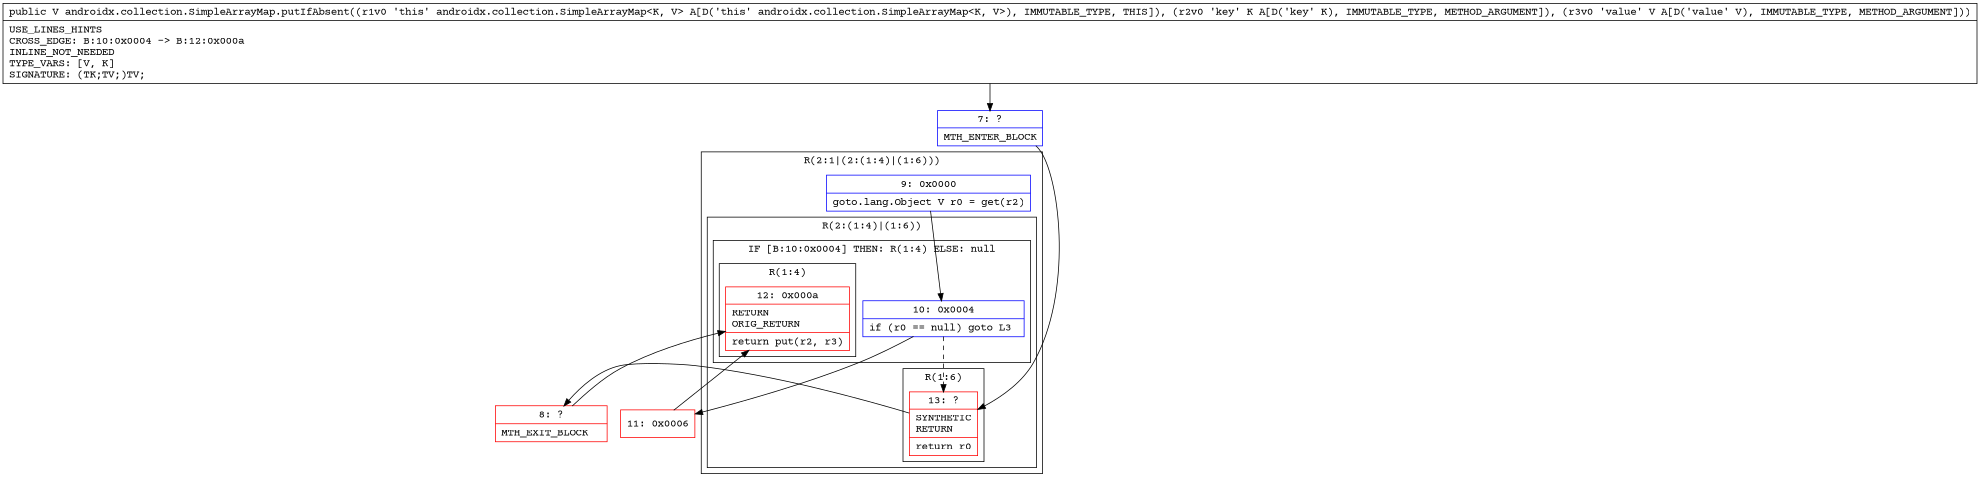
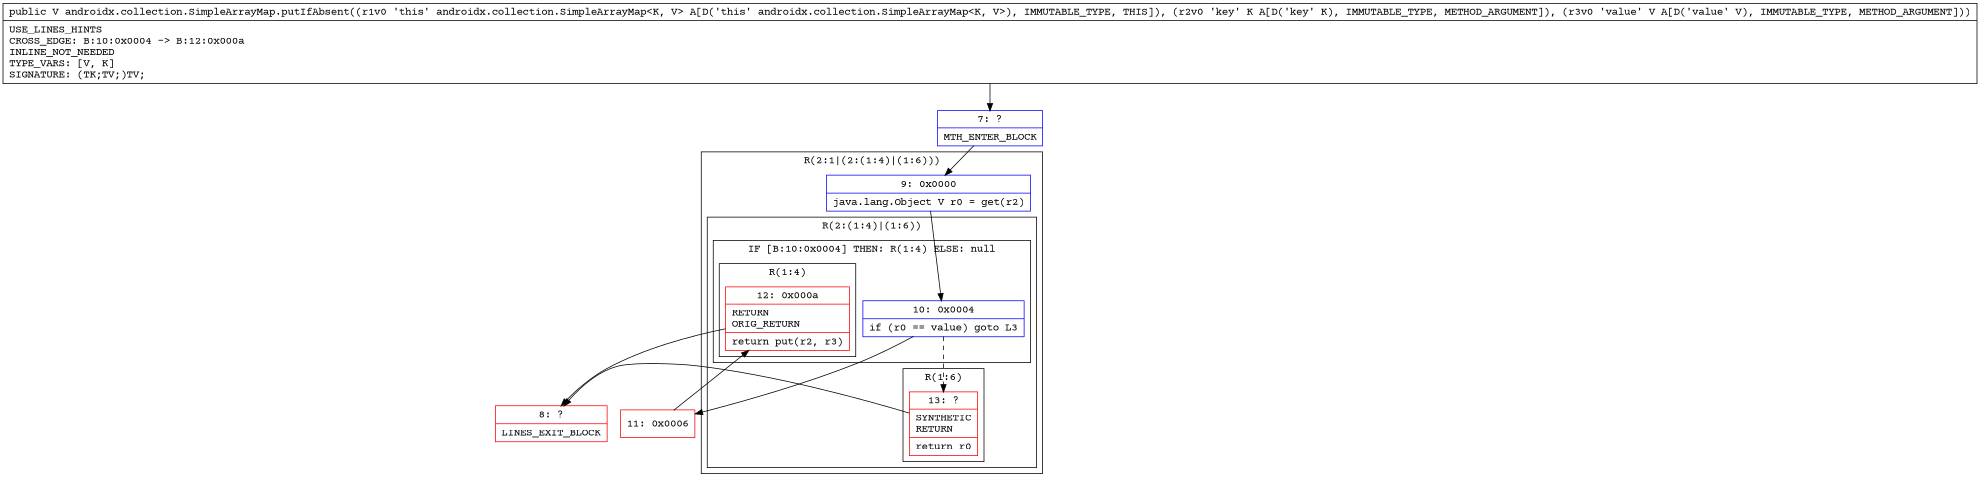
(928, 202) -> (928, 202)
(1056, 287) -> (962, 158)
(940, 327) -> (944, 327)
(640, 359) -> (640, 353)
(545, 432) -> (551, 432)
